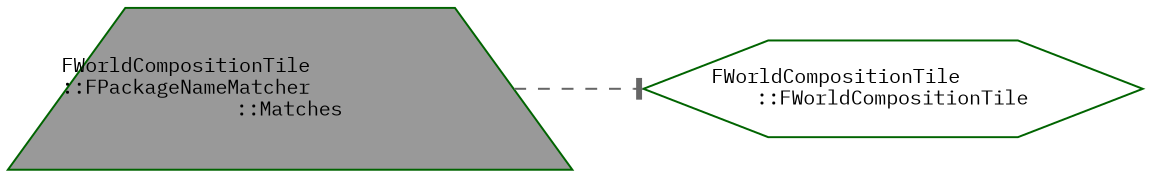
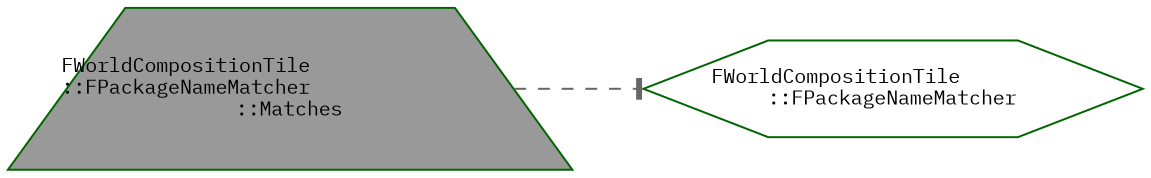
(893, 89) -> (893, 89)
